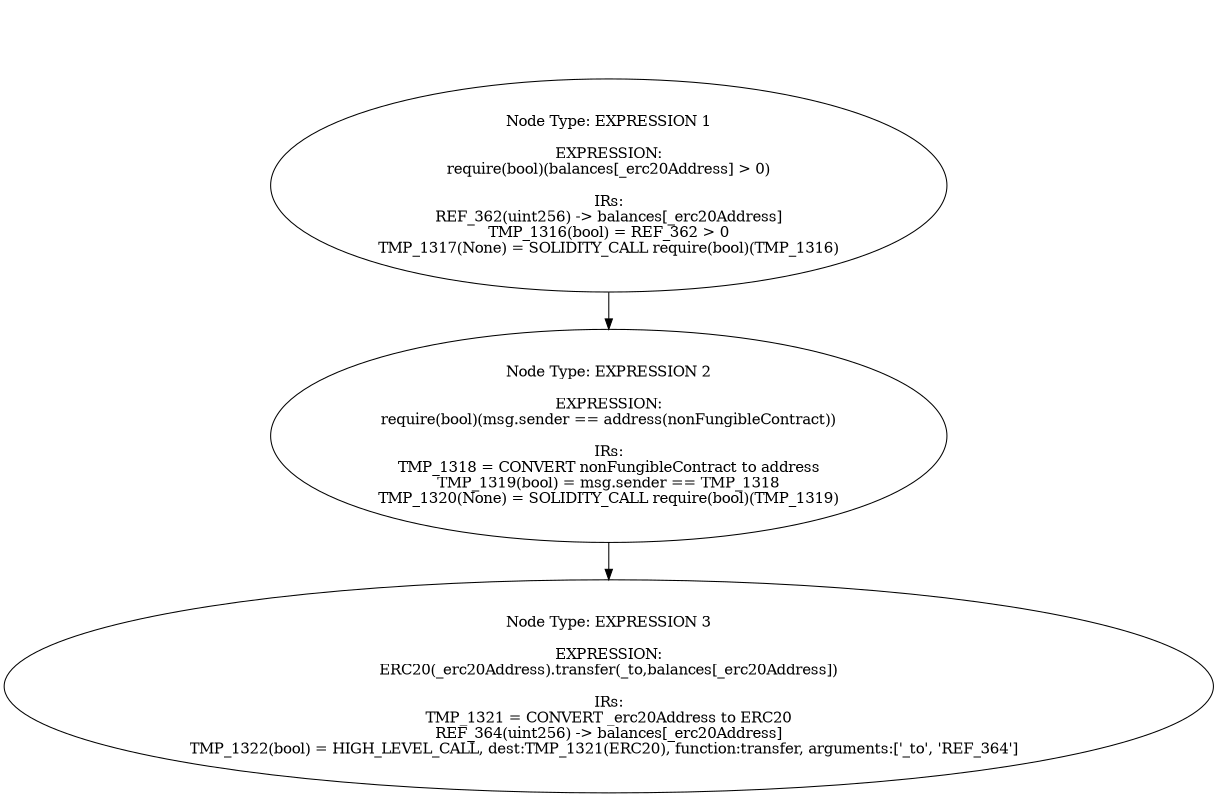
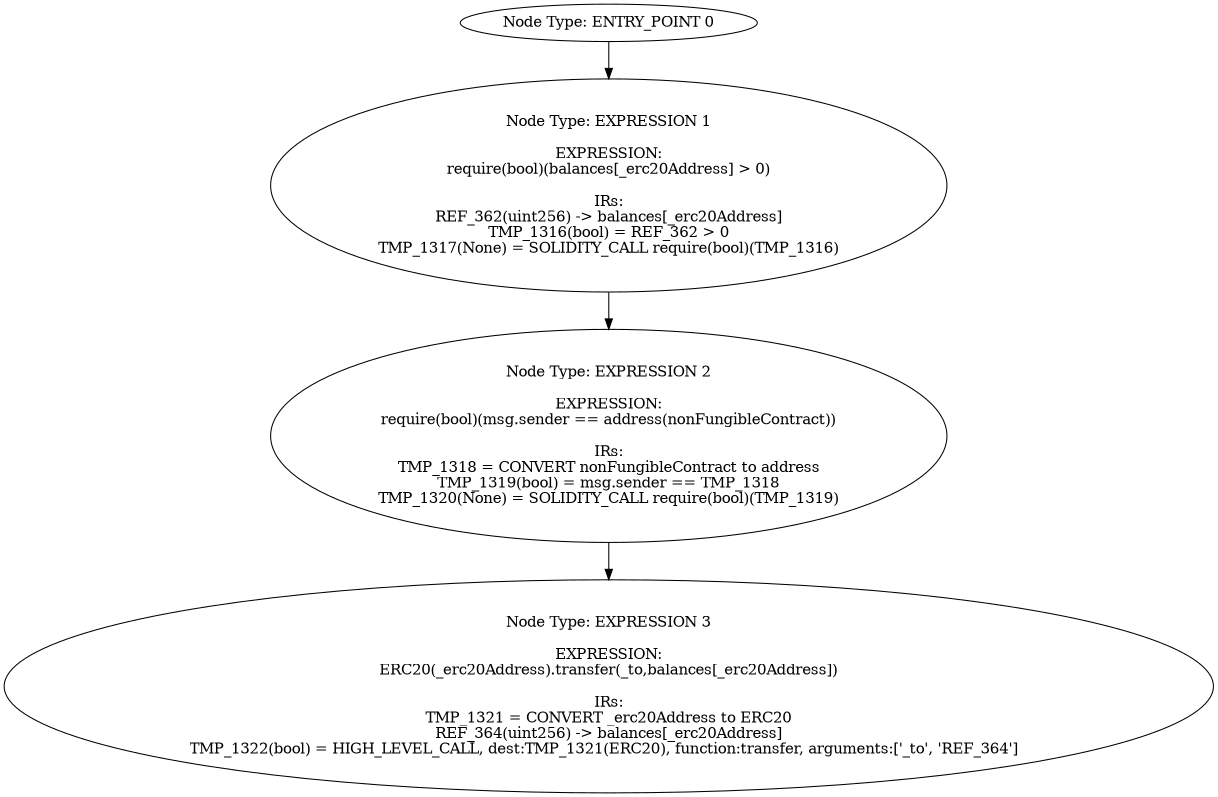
none -> (609, 23)
